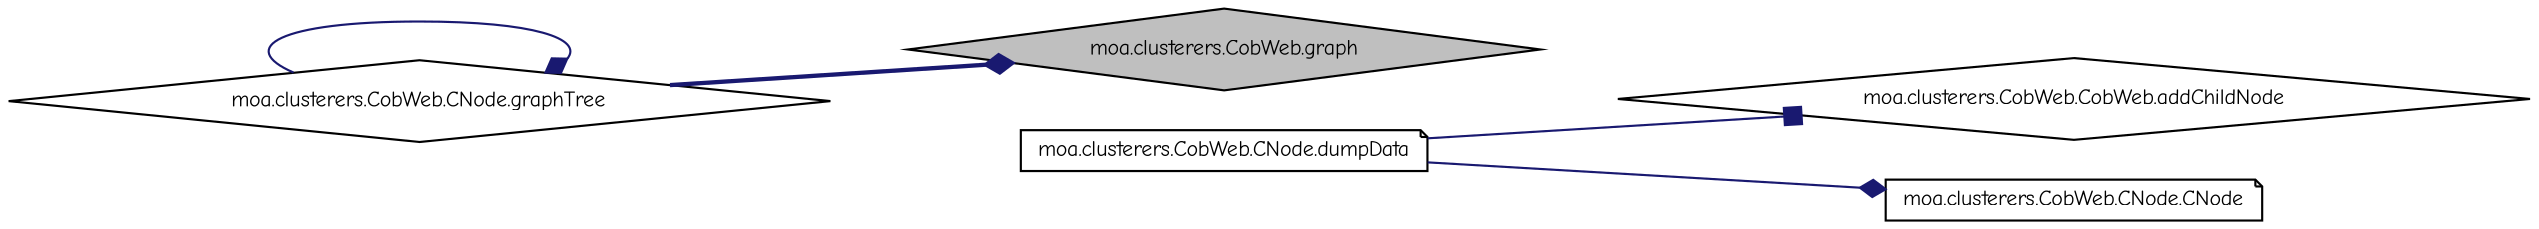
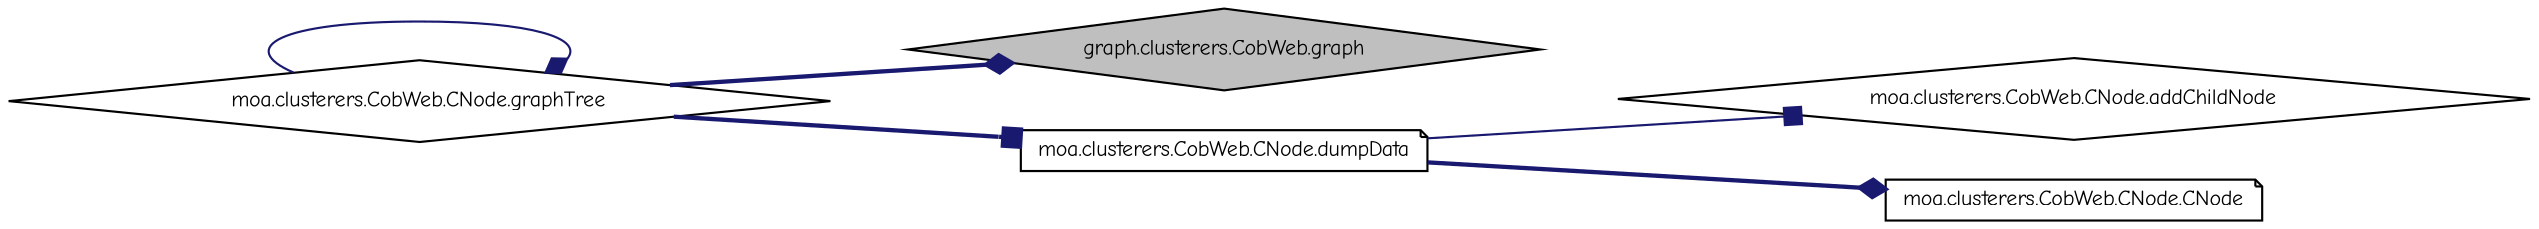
(1224, 49) -> (1224, 49)
(2074, 99) -> (2074, 99)
none -> (836, 127)
(1644, 175) -> (1644, 175)
